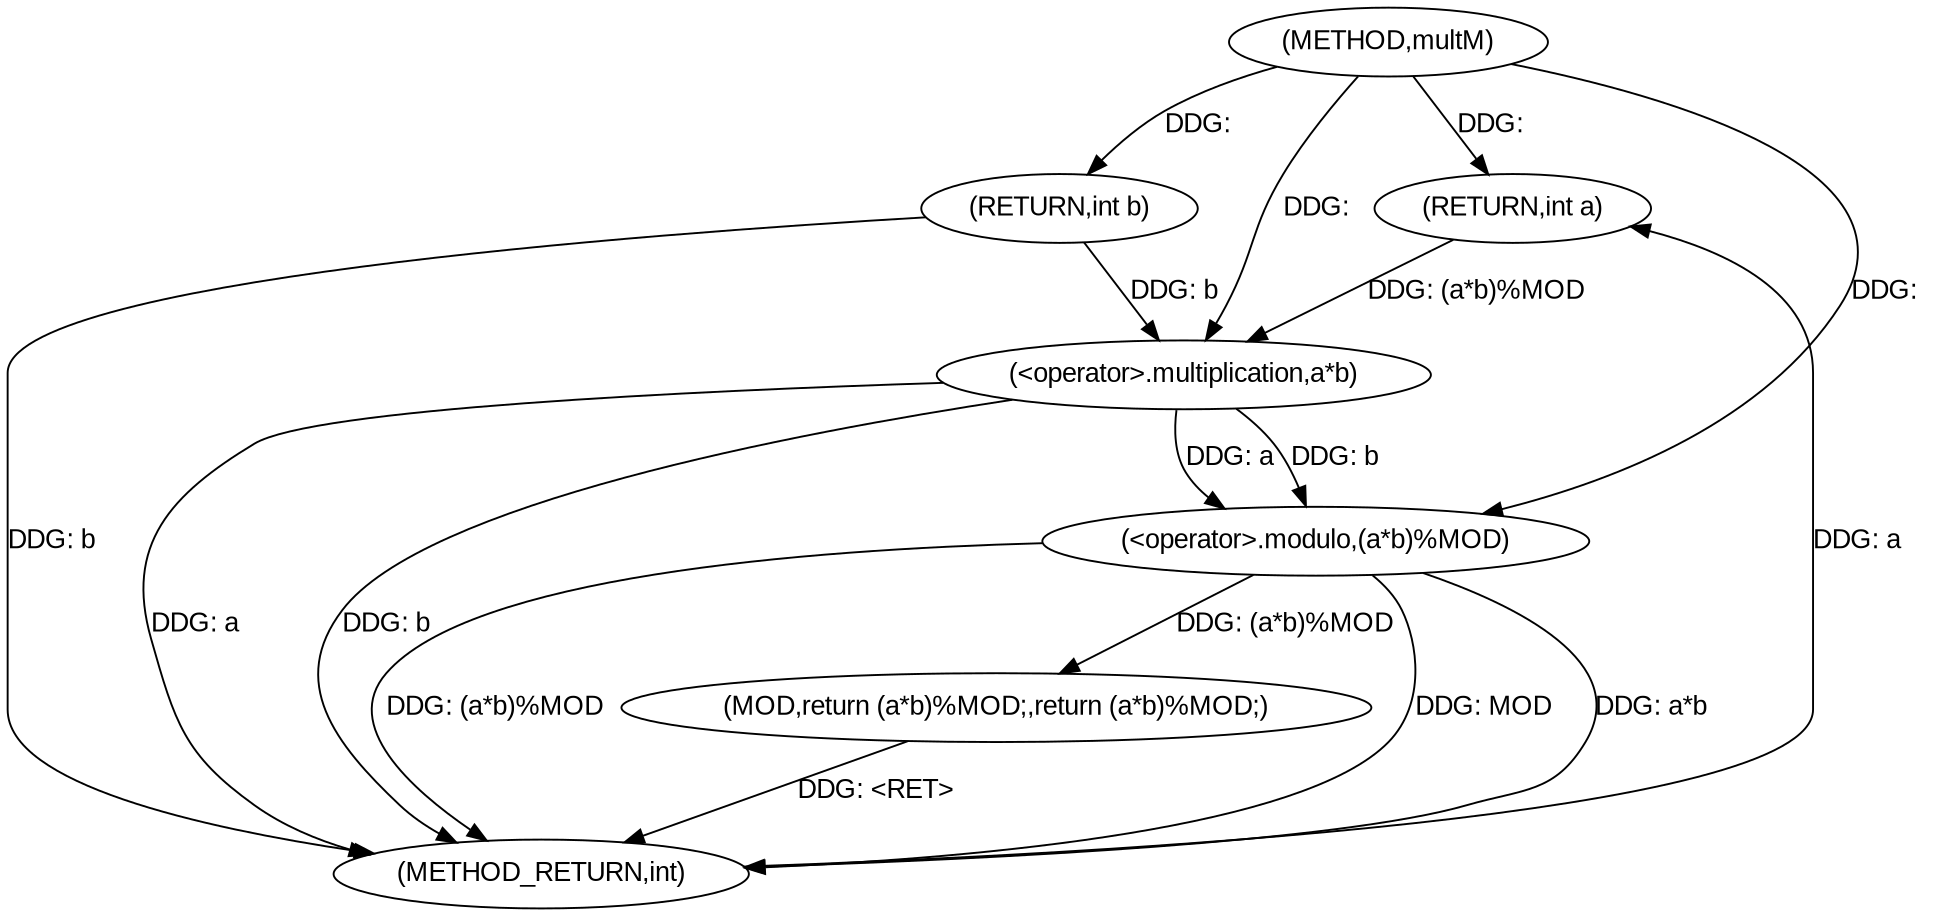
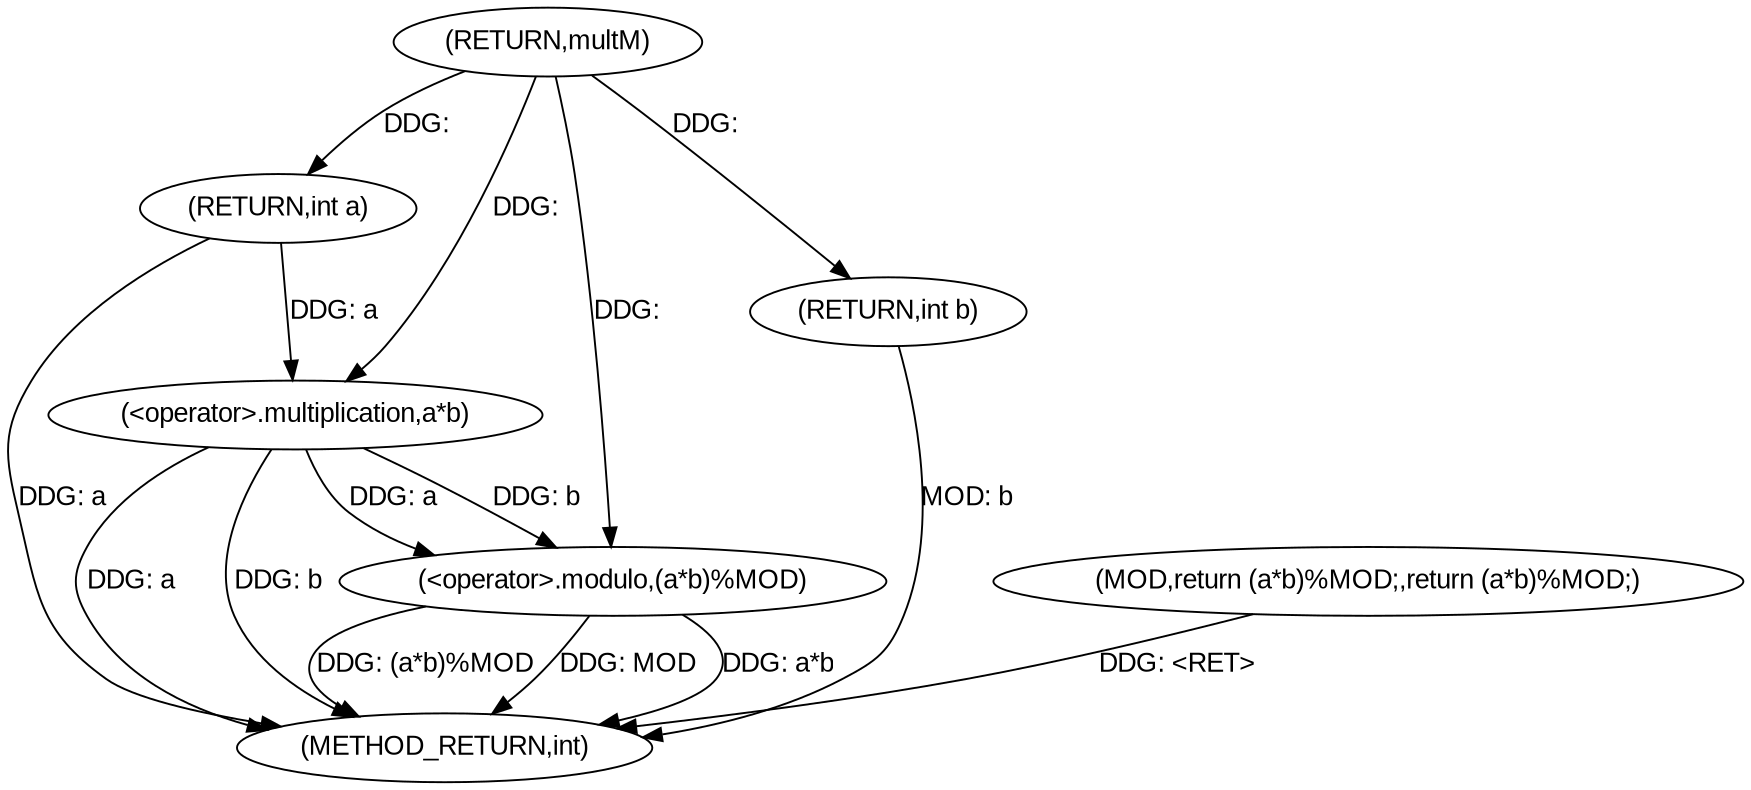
(1388, 42) -> (548, 42)
(1116, 284) -> none
(1476, 292) -> (334, 312)
(52, 541) -> (968, 498)
(1165, 620) -> none
(1574, 802) -> (17, 507)
